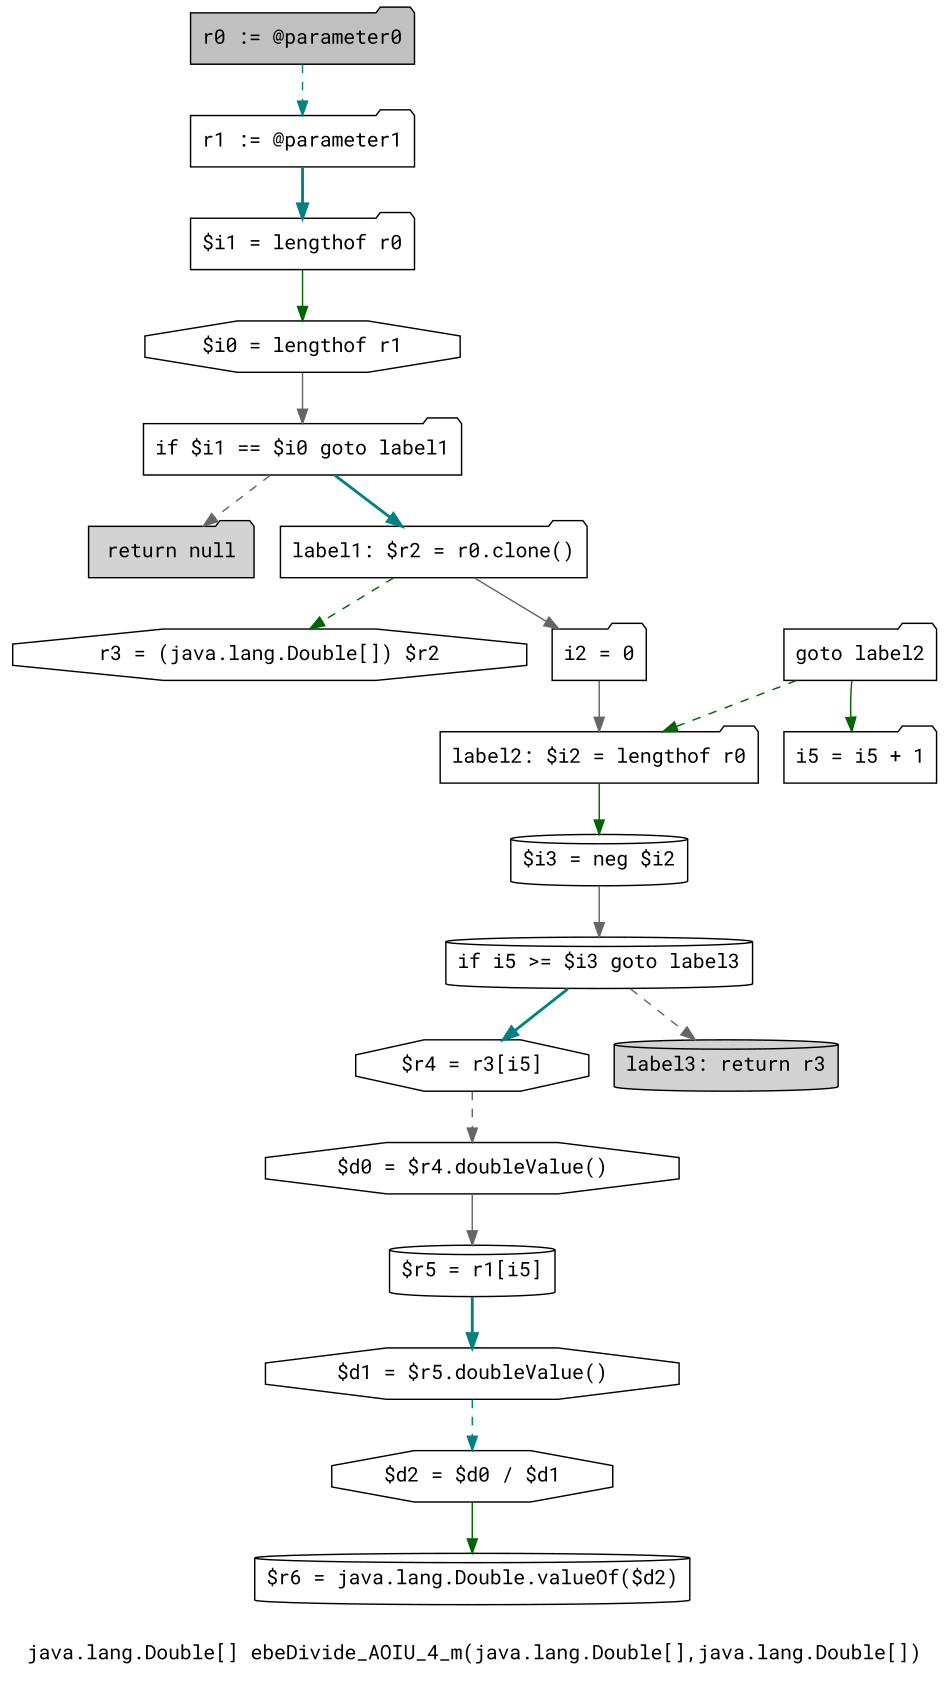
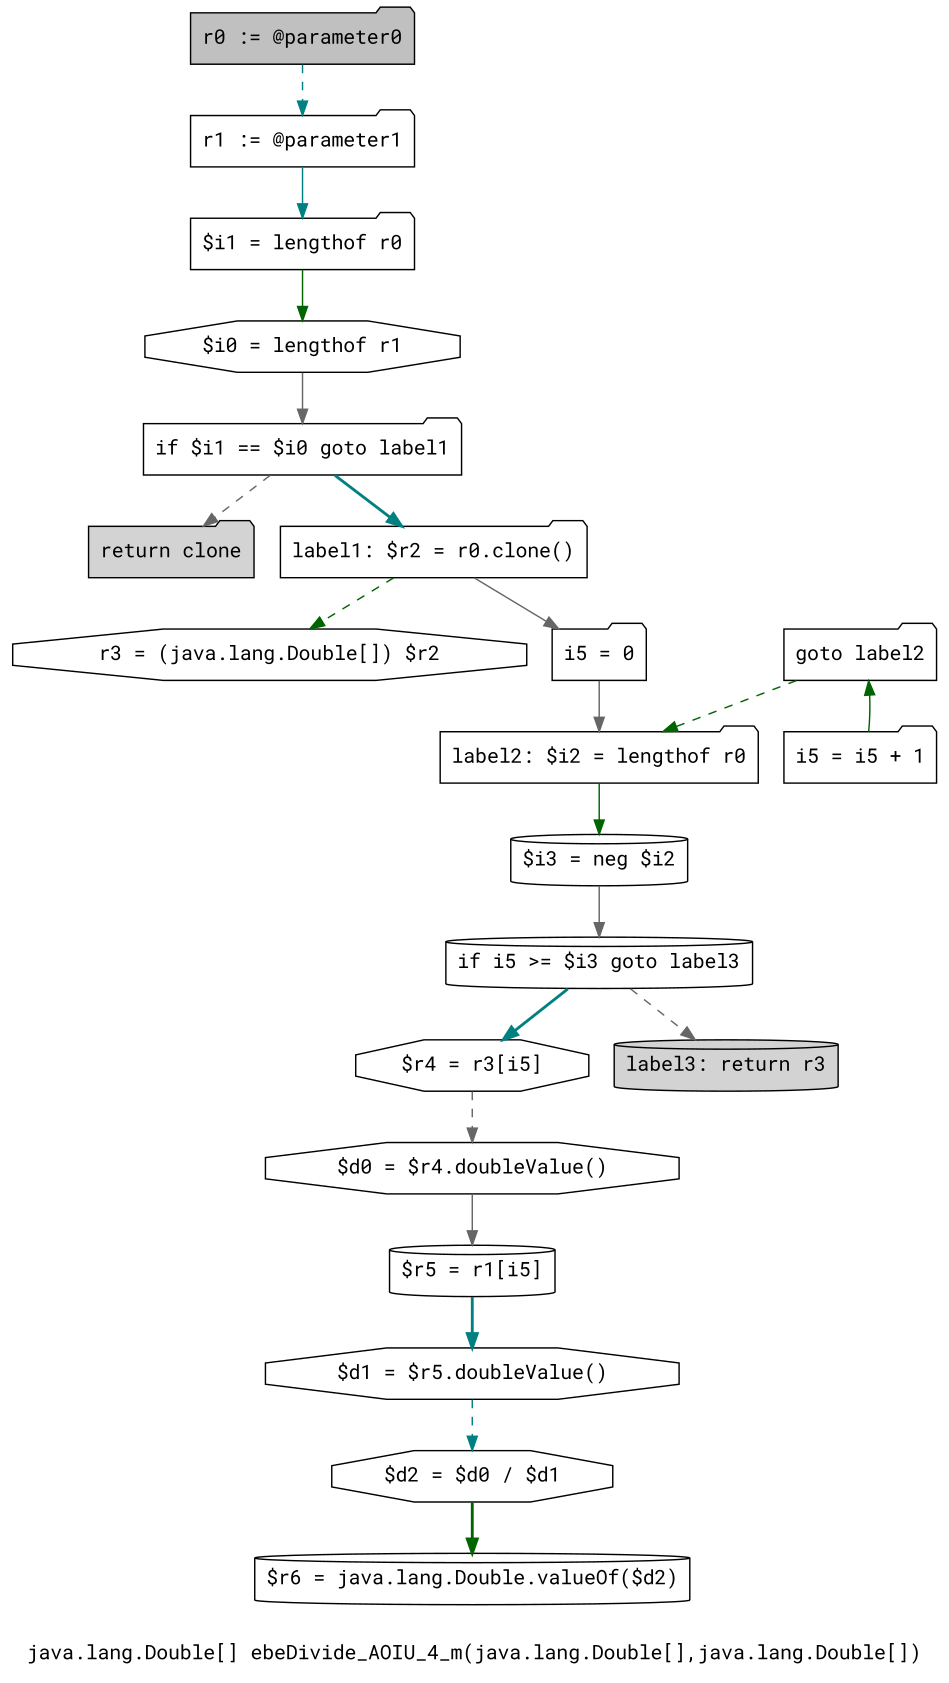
(303, 186) -> (303, 186)
(171, 552) -> (171, 552)
(599, 655) -> (599, 655)
(851, 699) -> (870, 713)
(472, 1521) -> (472, 1521)
